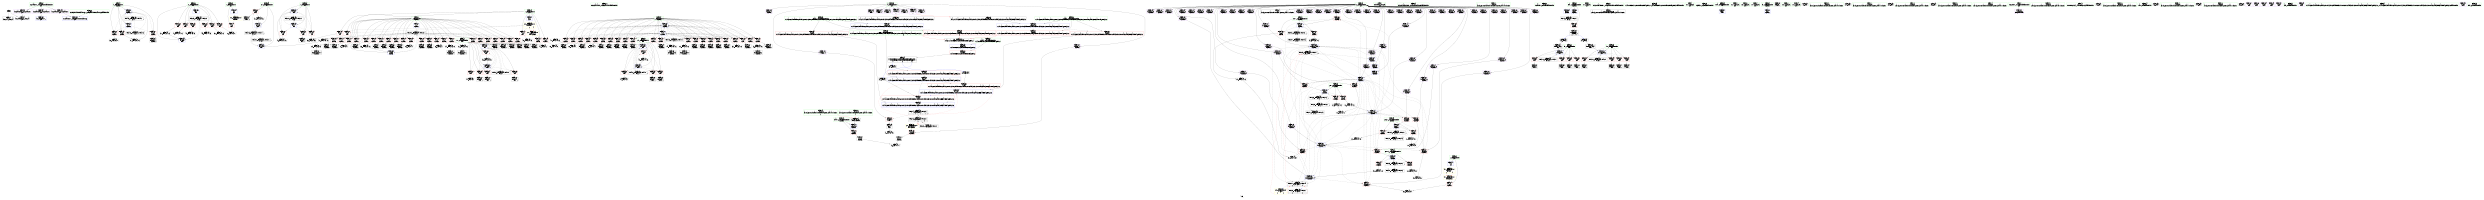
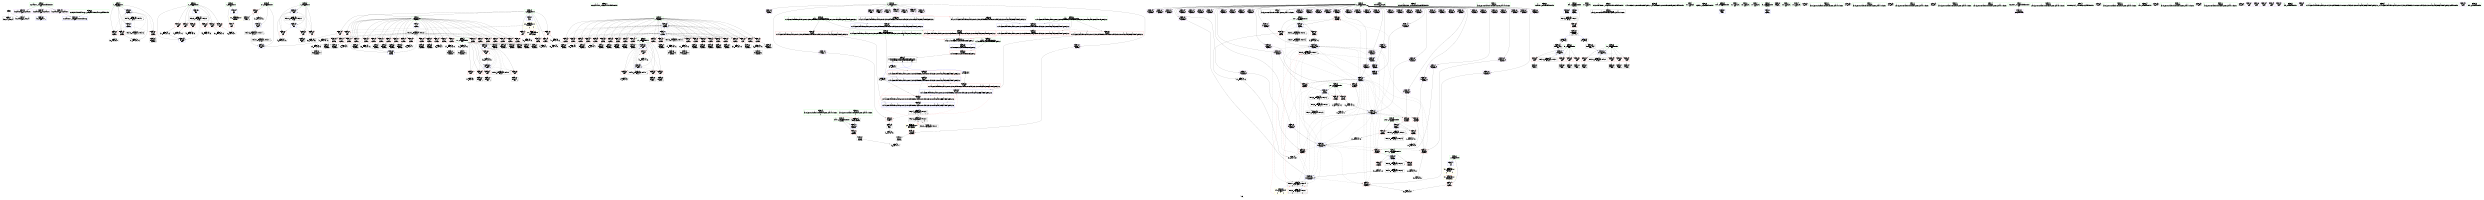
none -> (548, 33)
